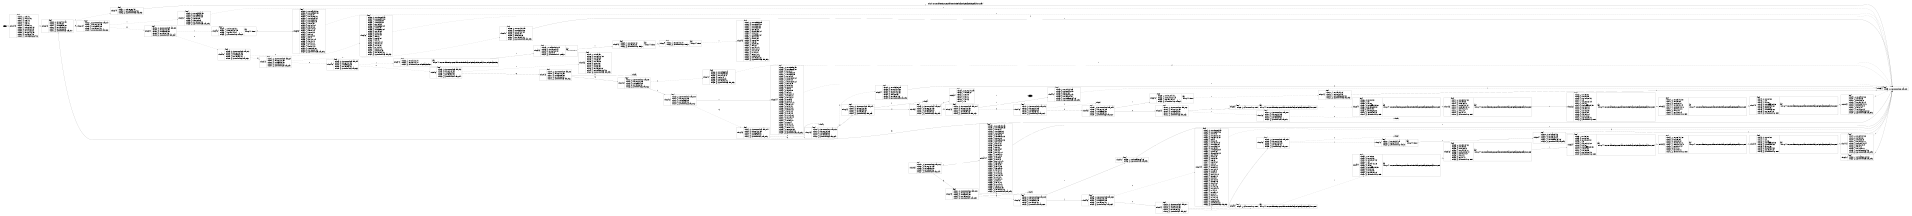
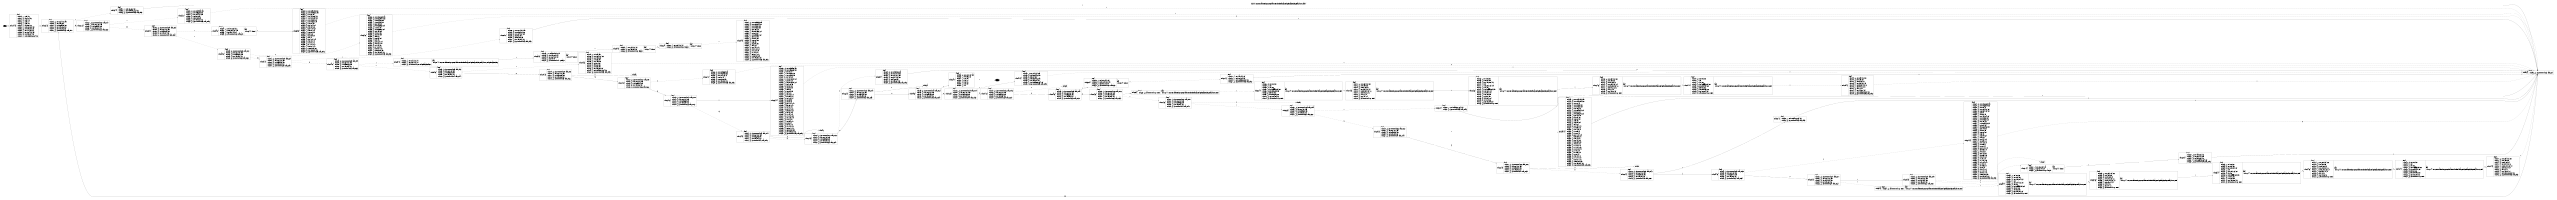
none -> (1298, 111)
